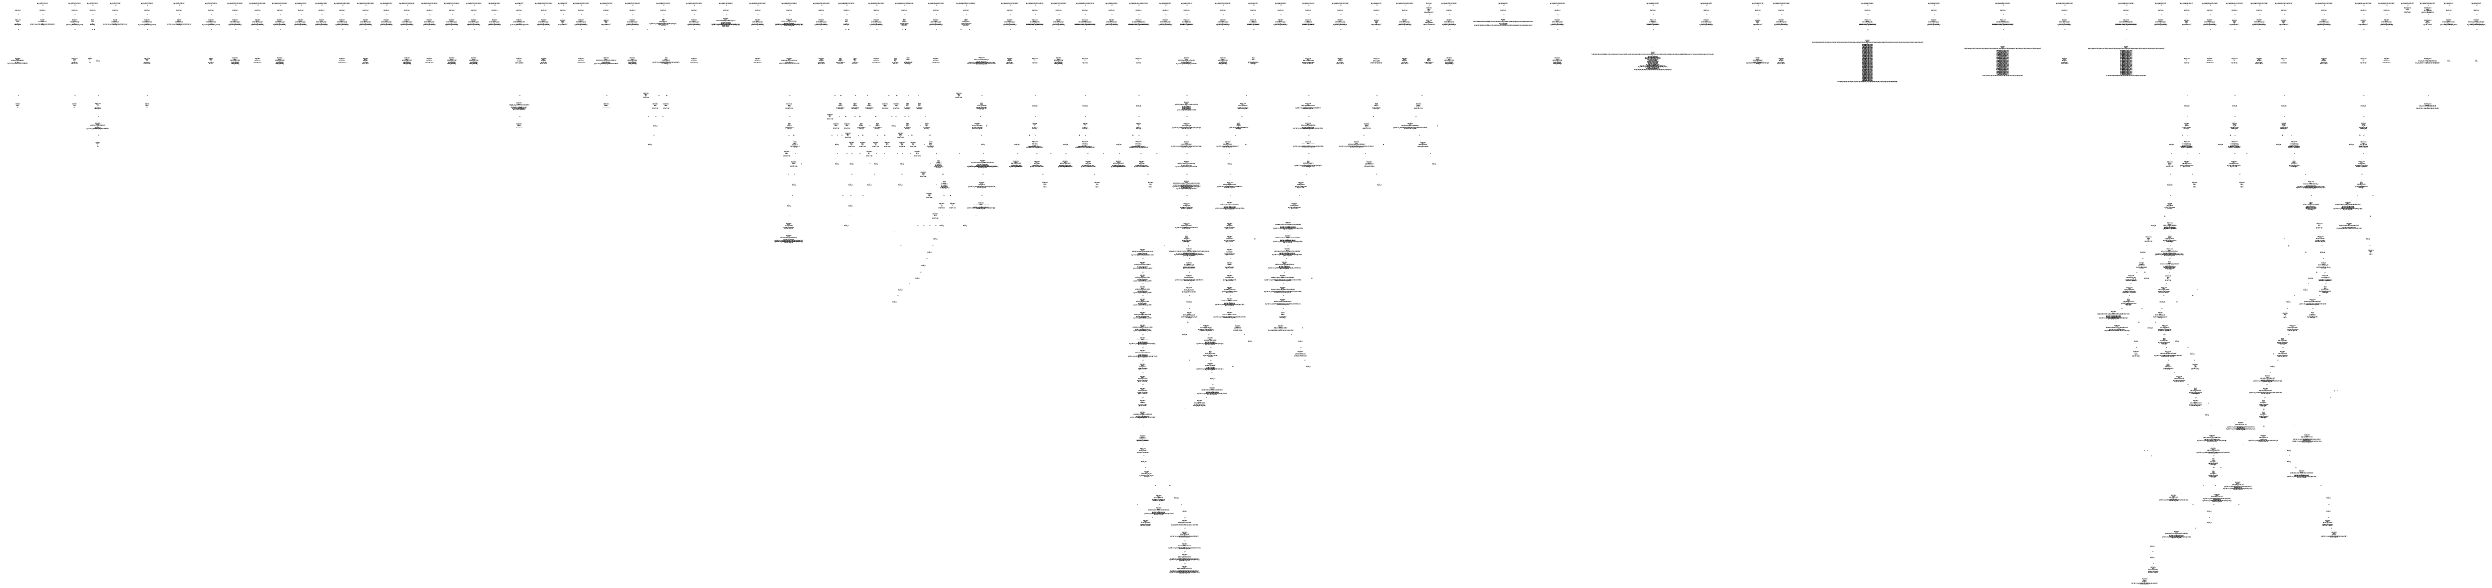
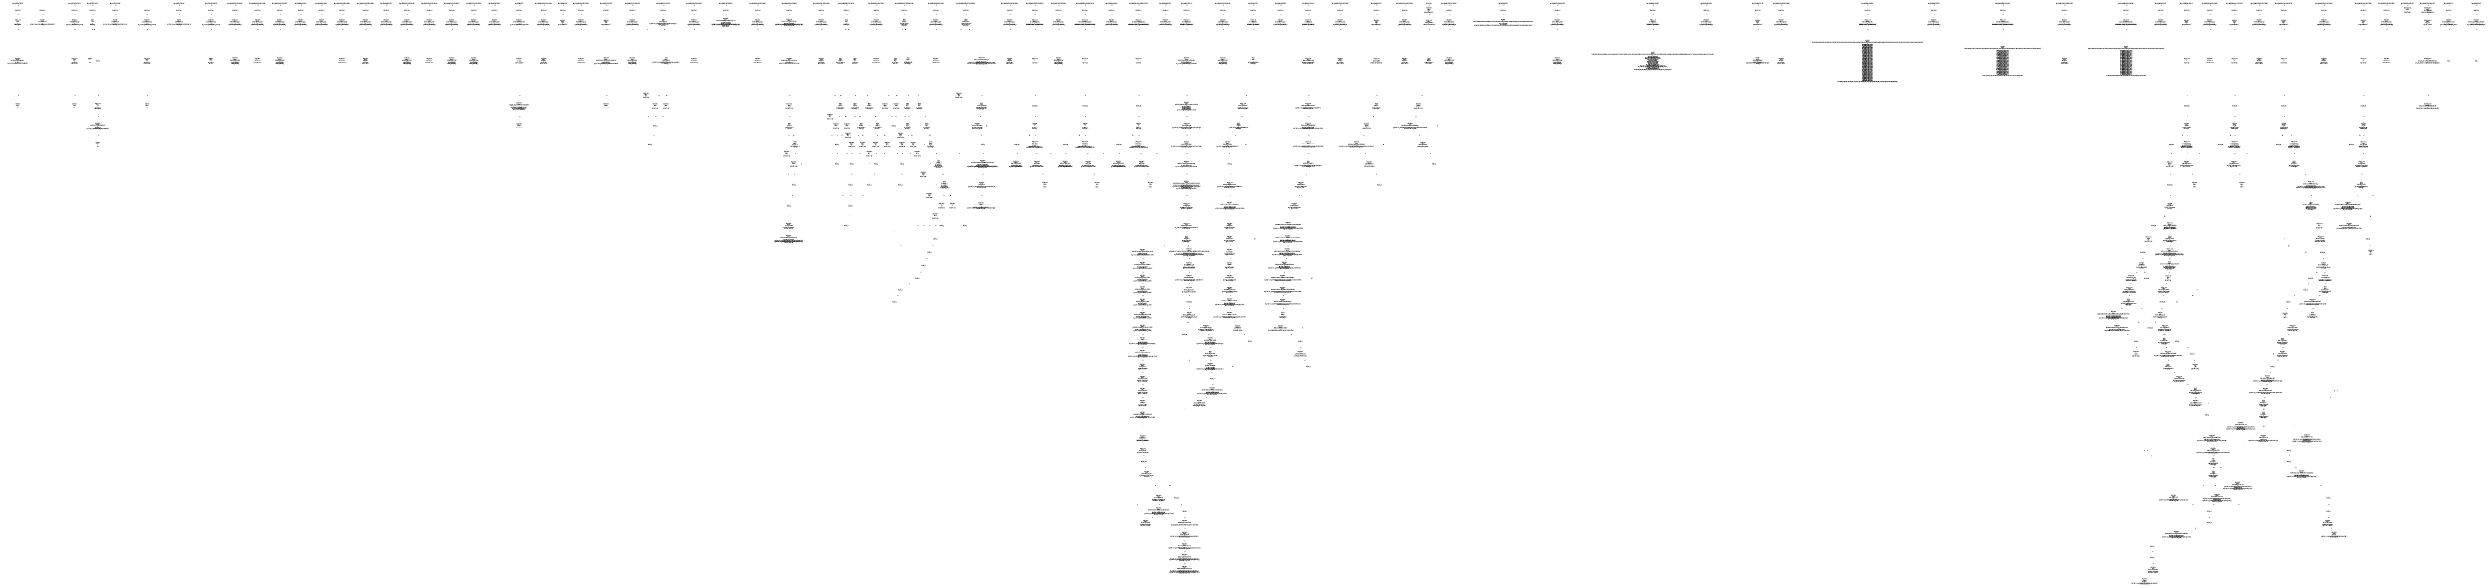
none -> (18, 3)
(42, 3) -> none
(147, 3) -> none
